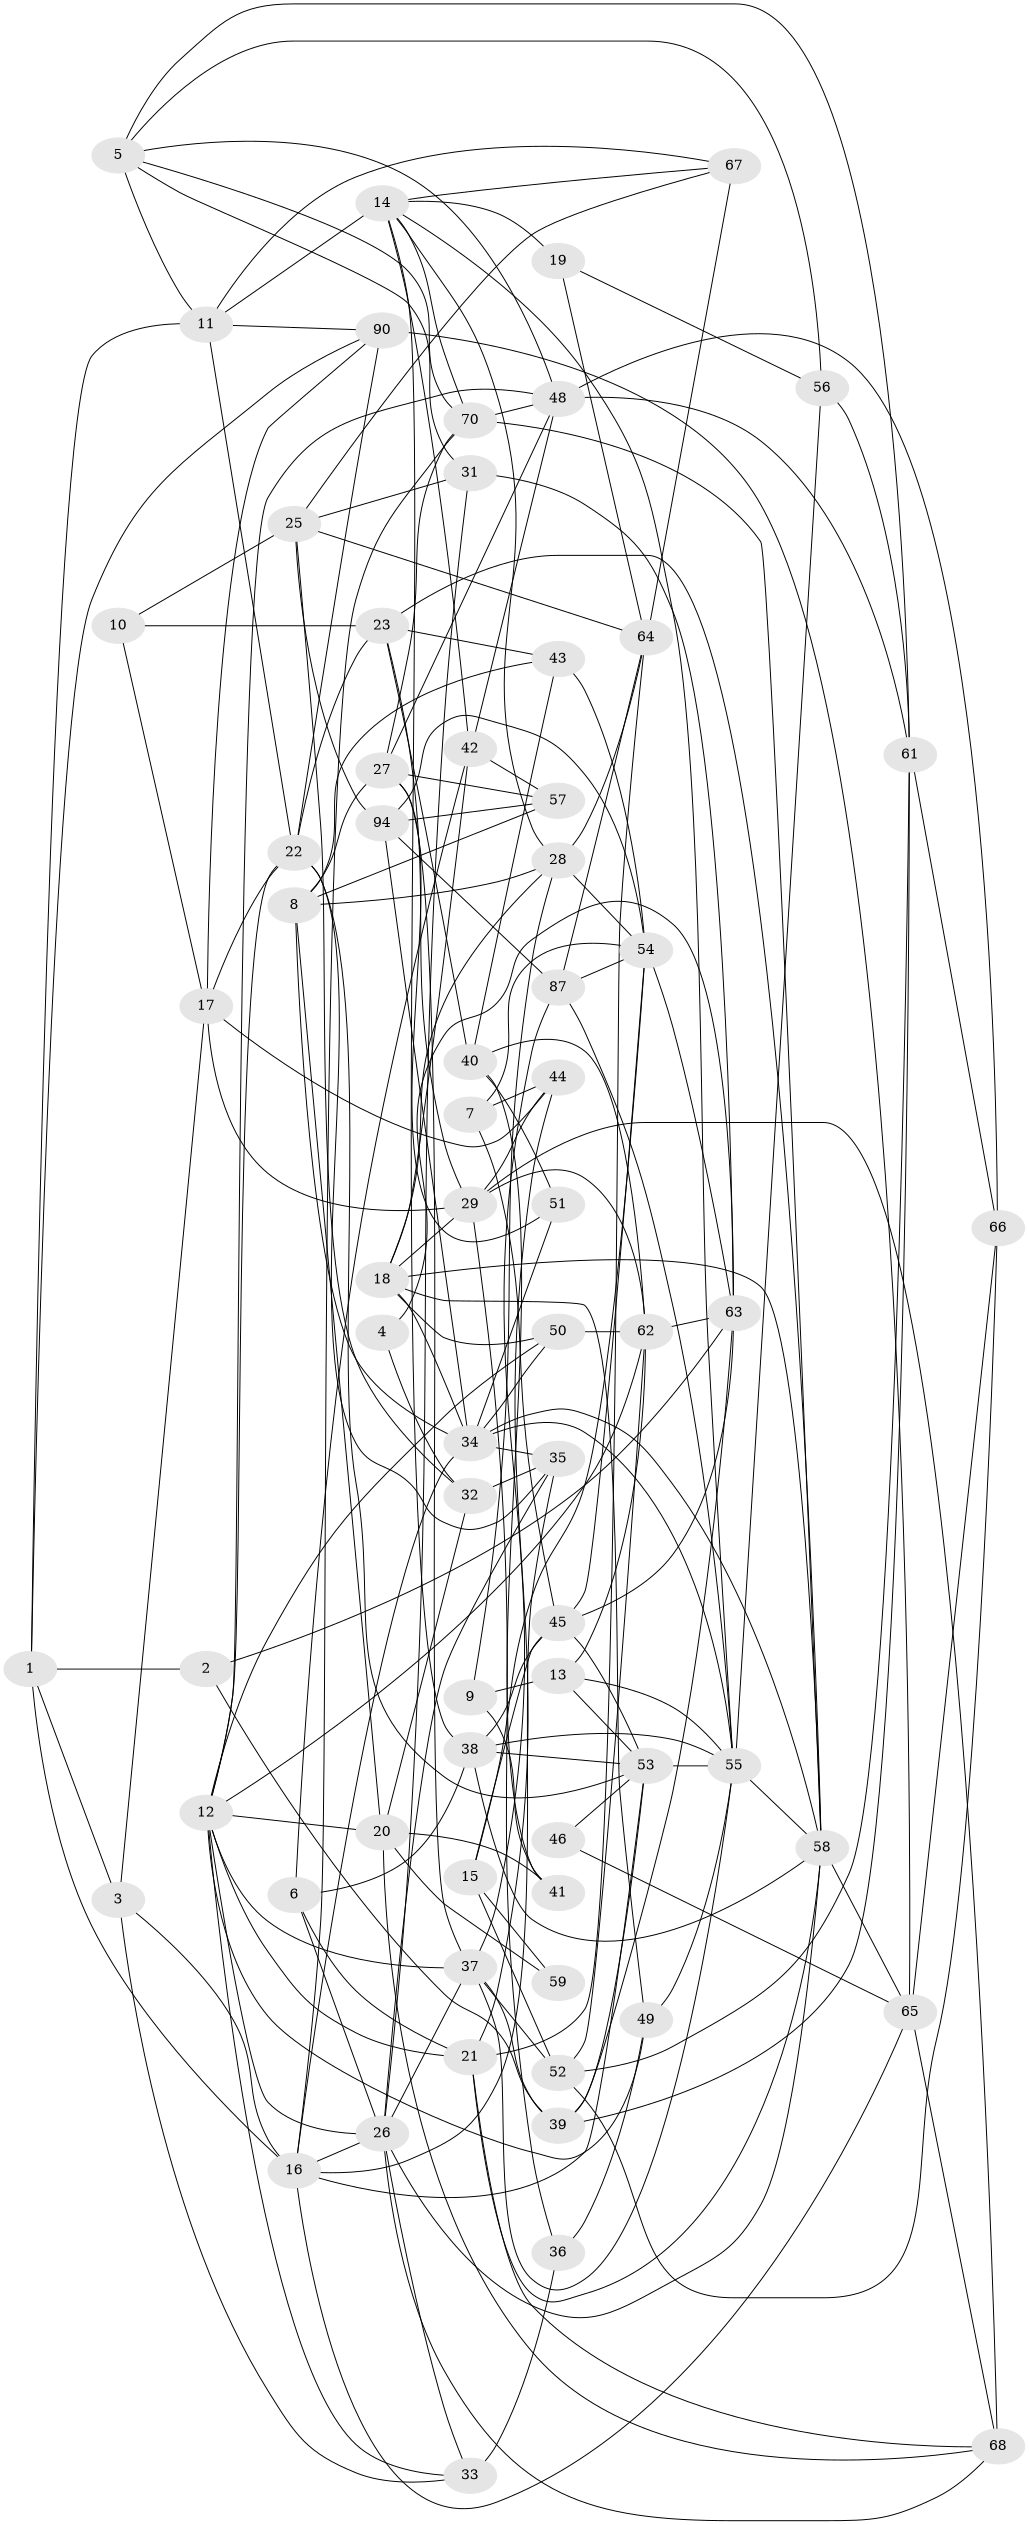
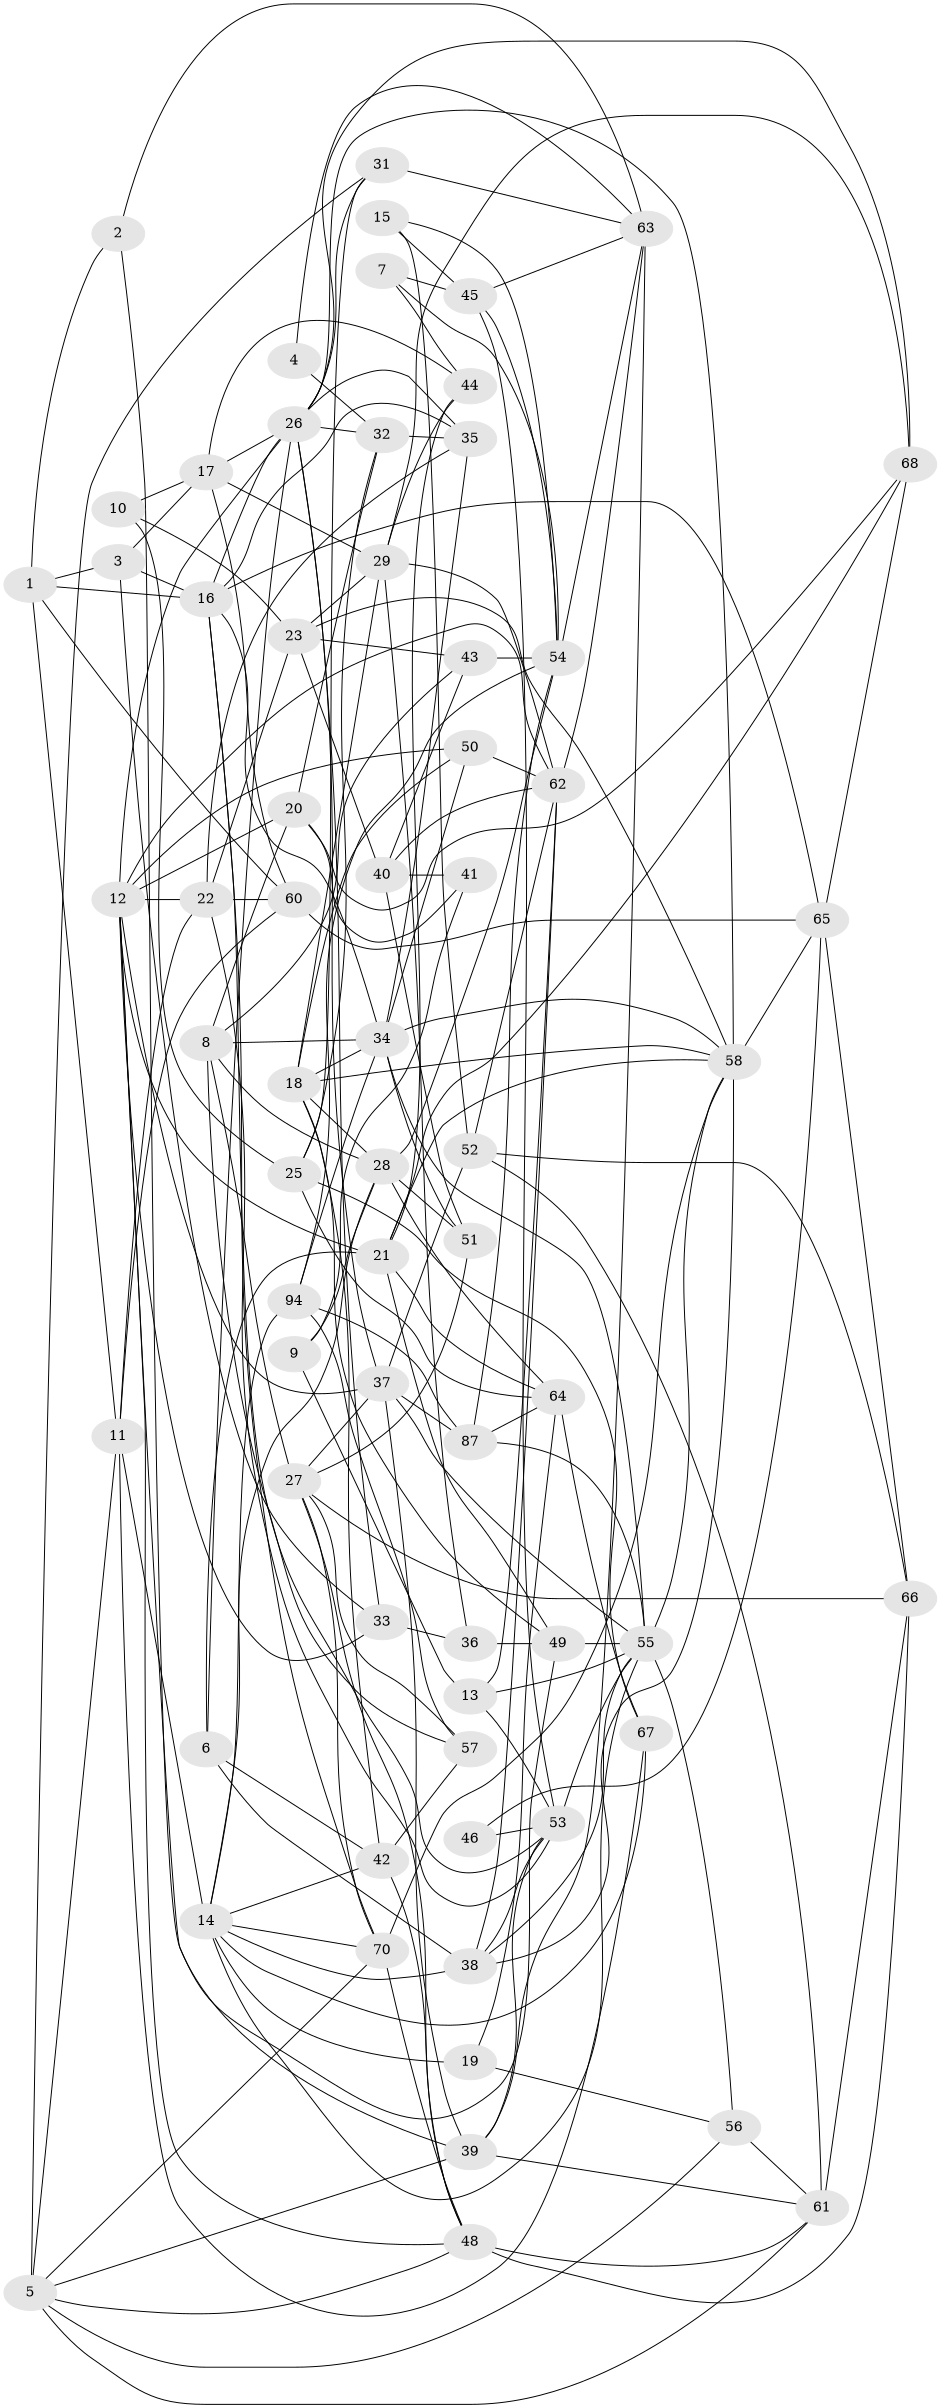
(382, 330) -> (294, 900)
none -> (342, 430)
(315, 680) -> (241, 1518)
(236, 935) -> (250, 448)
none -> (432, 1208)
none -> (435, 1444)
none -> (570, 1599)
(514, 1687) -> (514, 1636)
(558, 1983) -> none
none -> (250, 2222)
